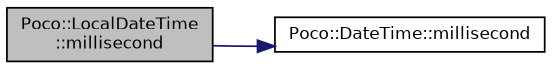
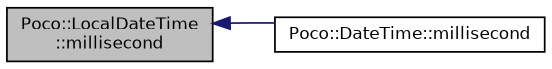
(235, 46) -> (253, 23)
